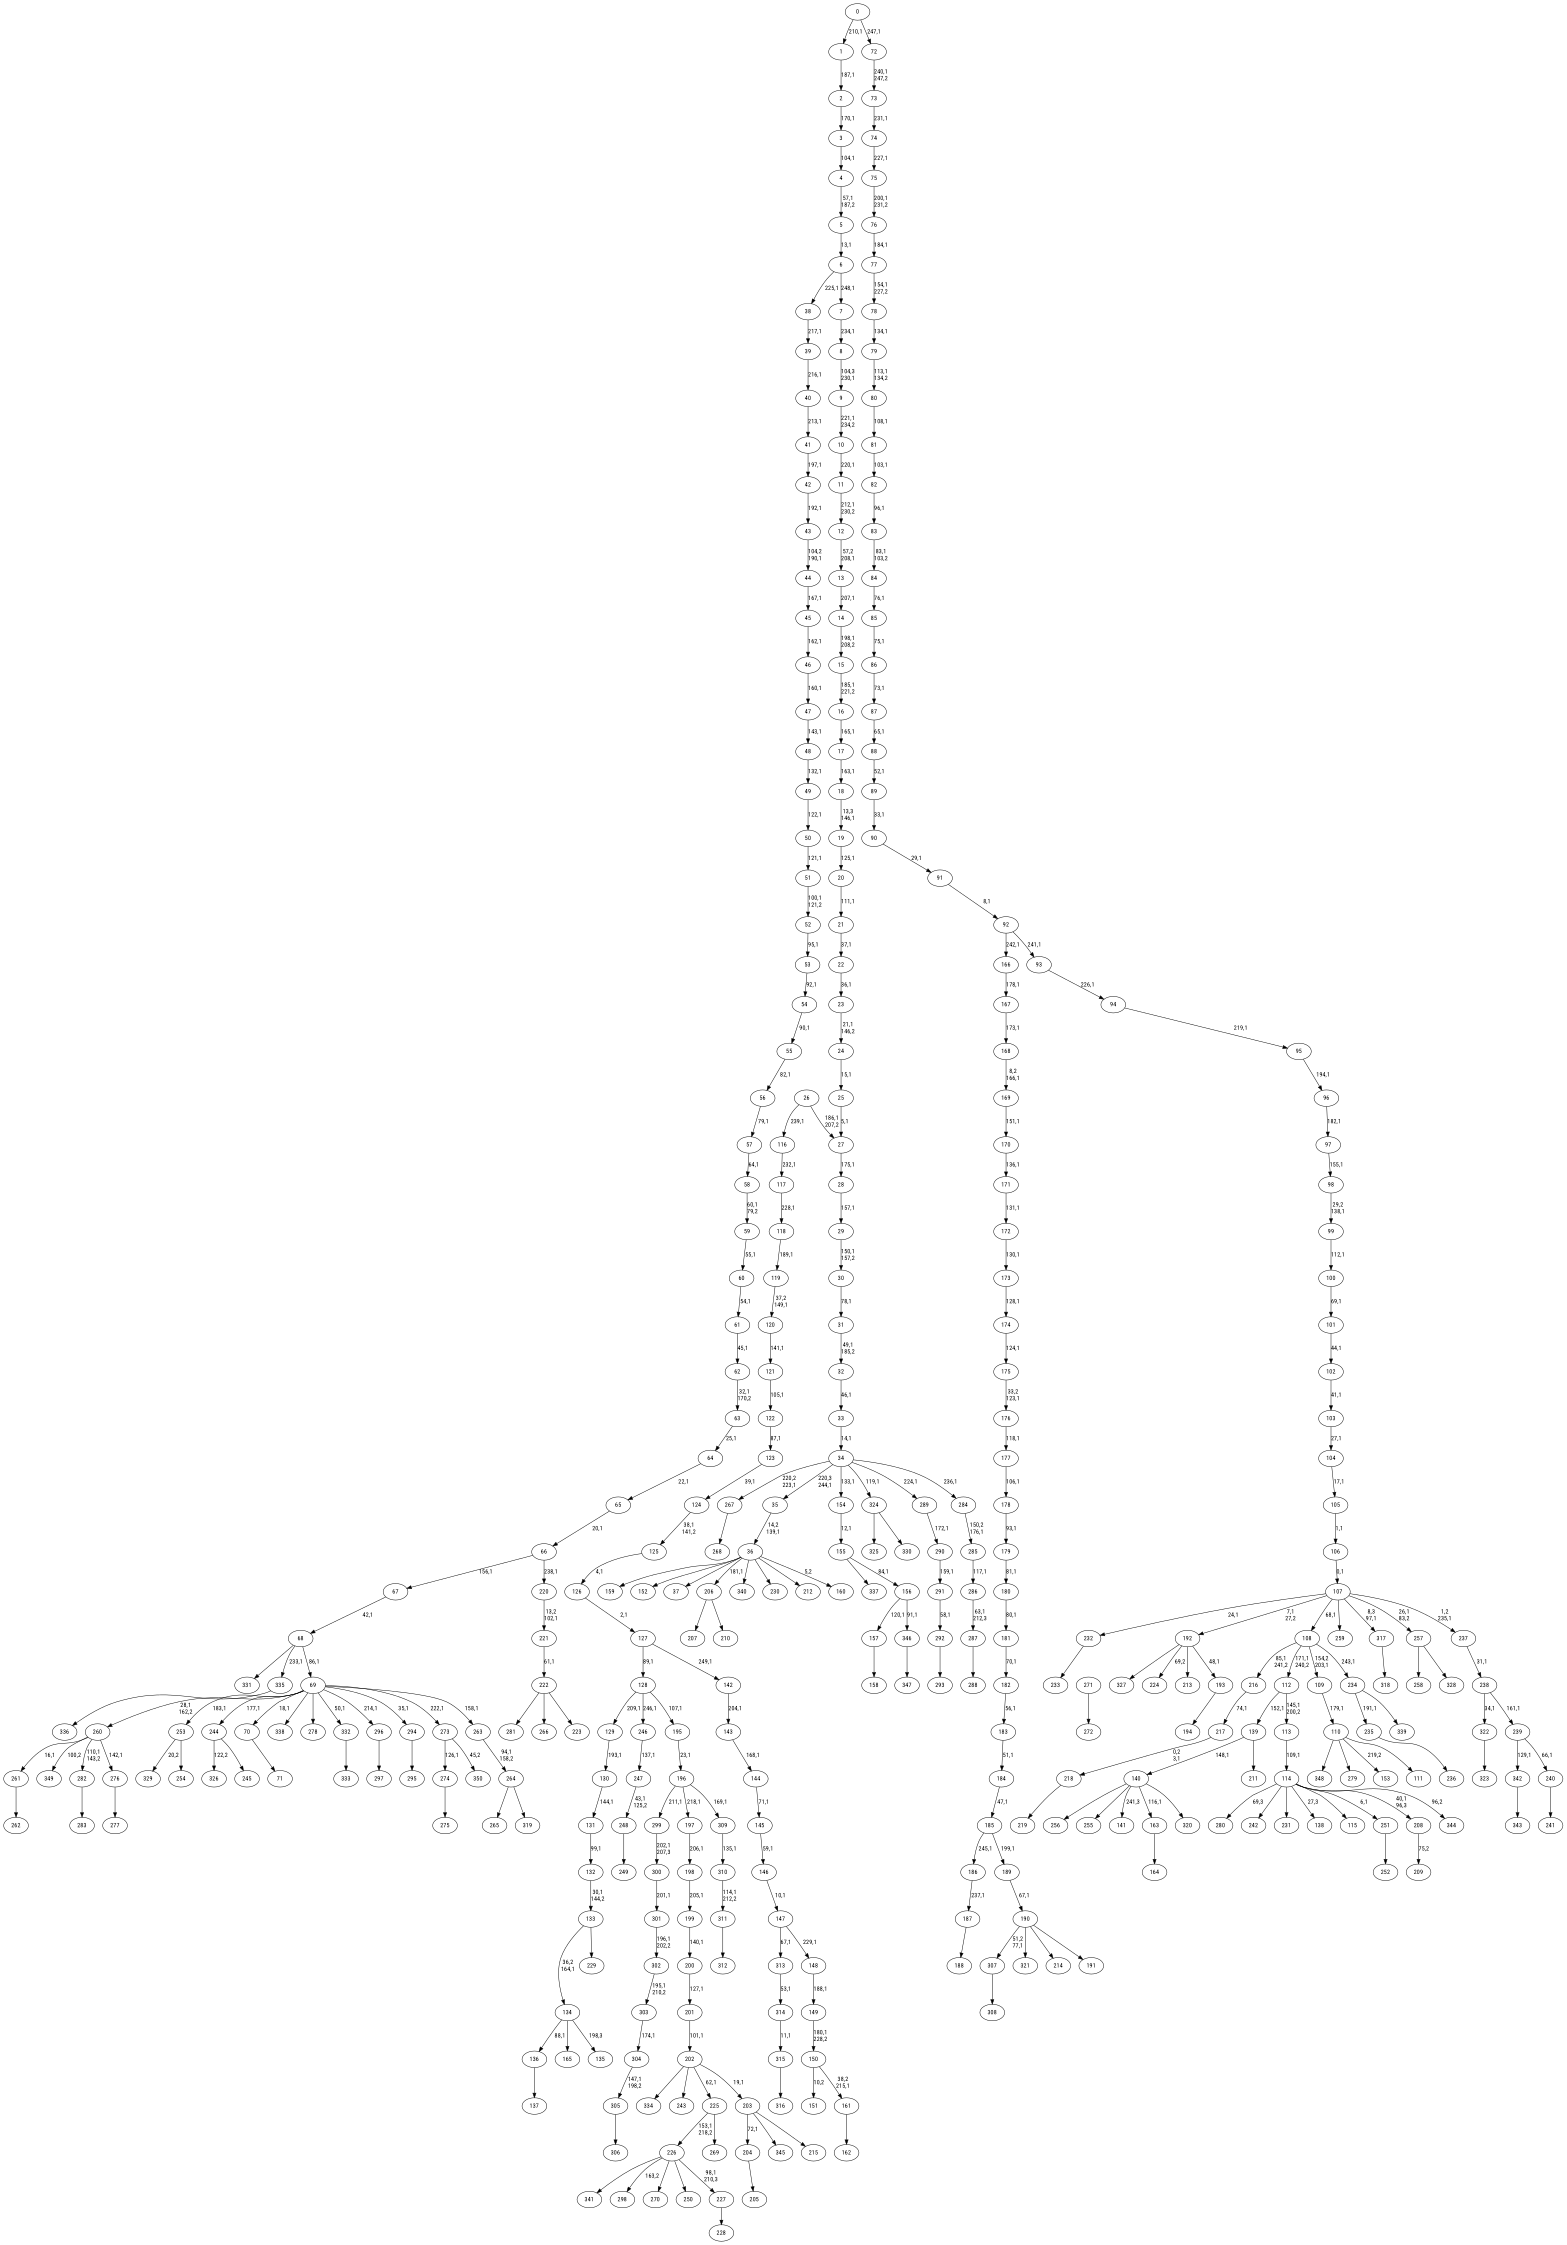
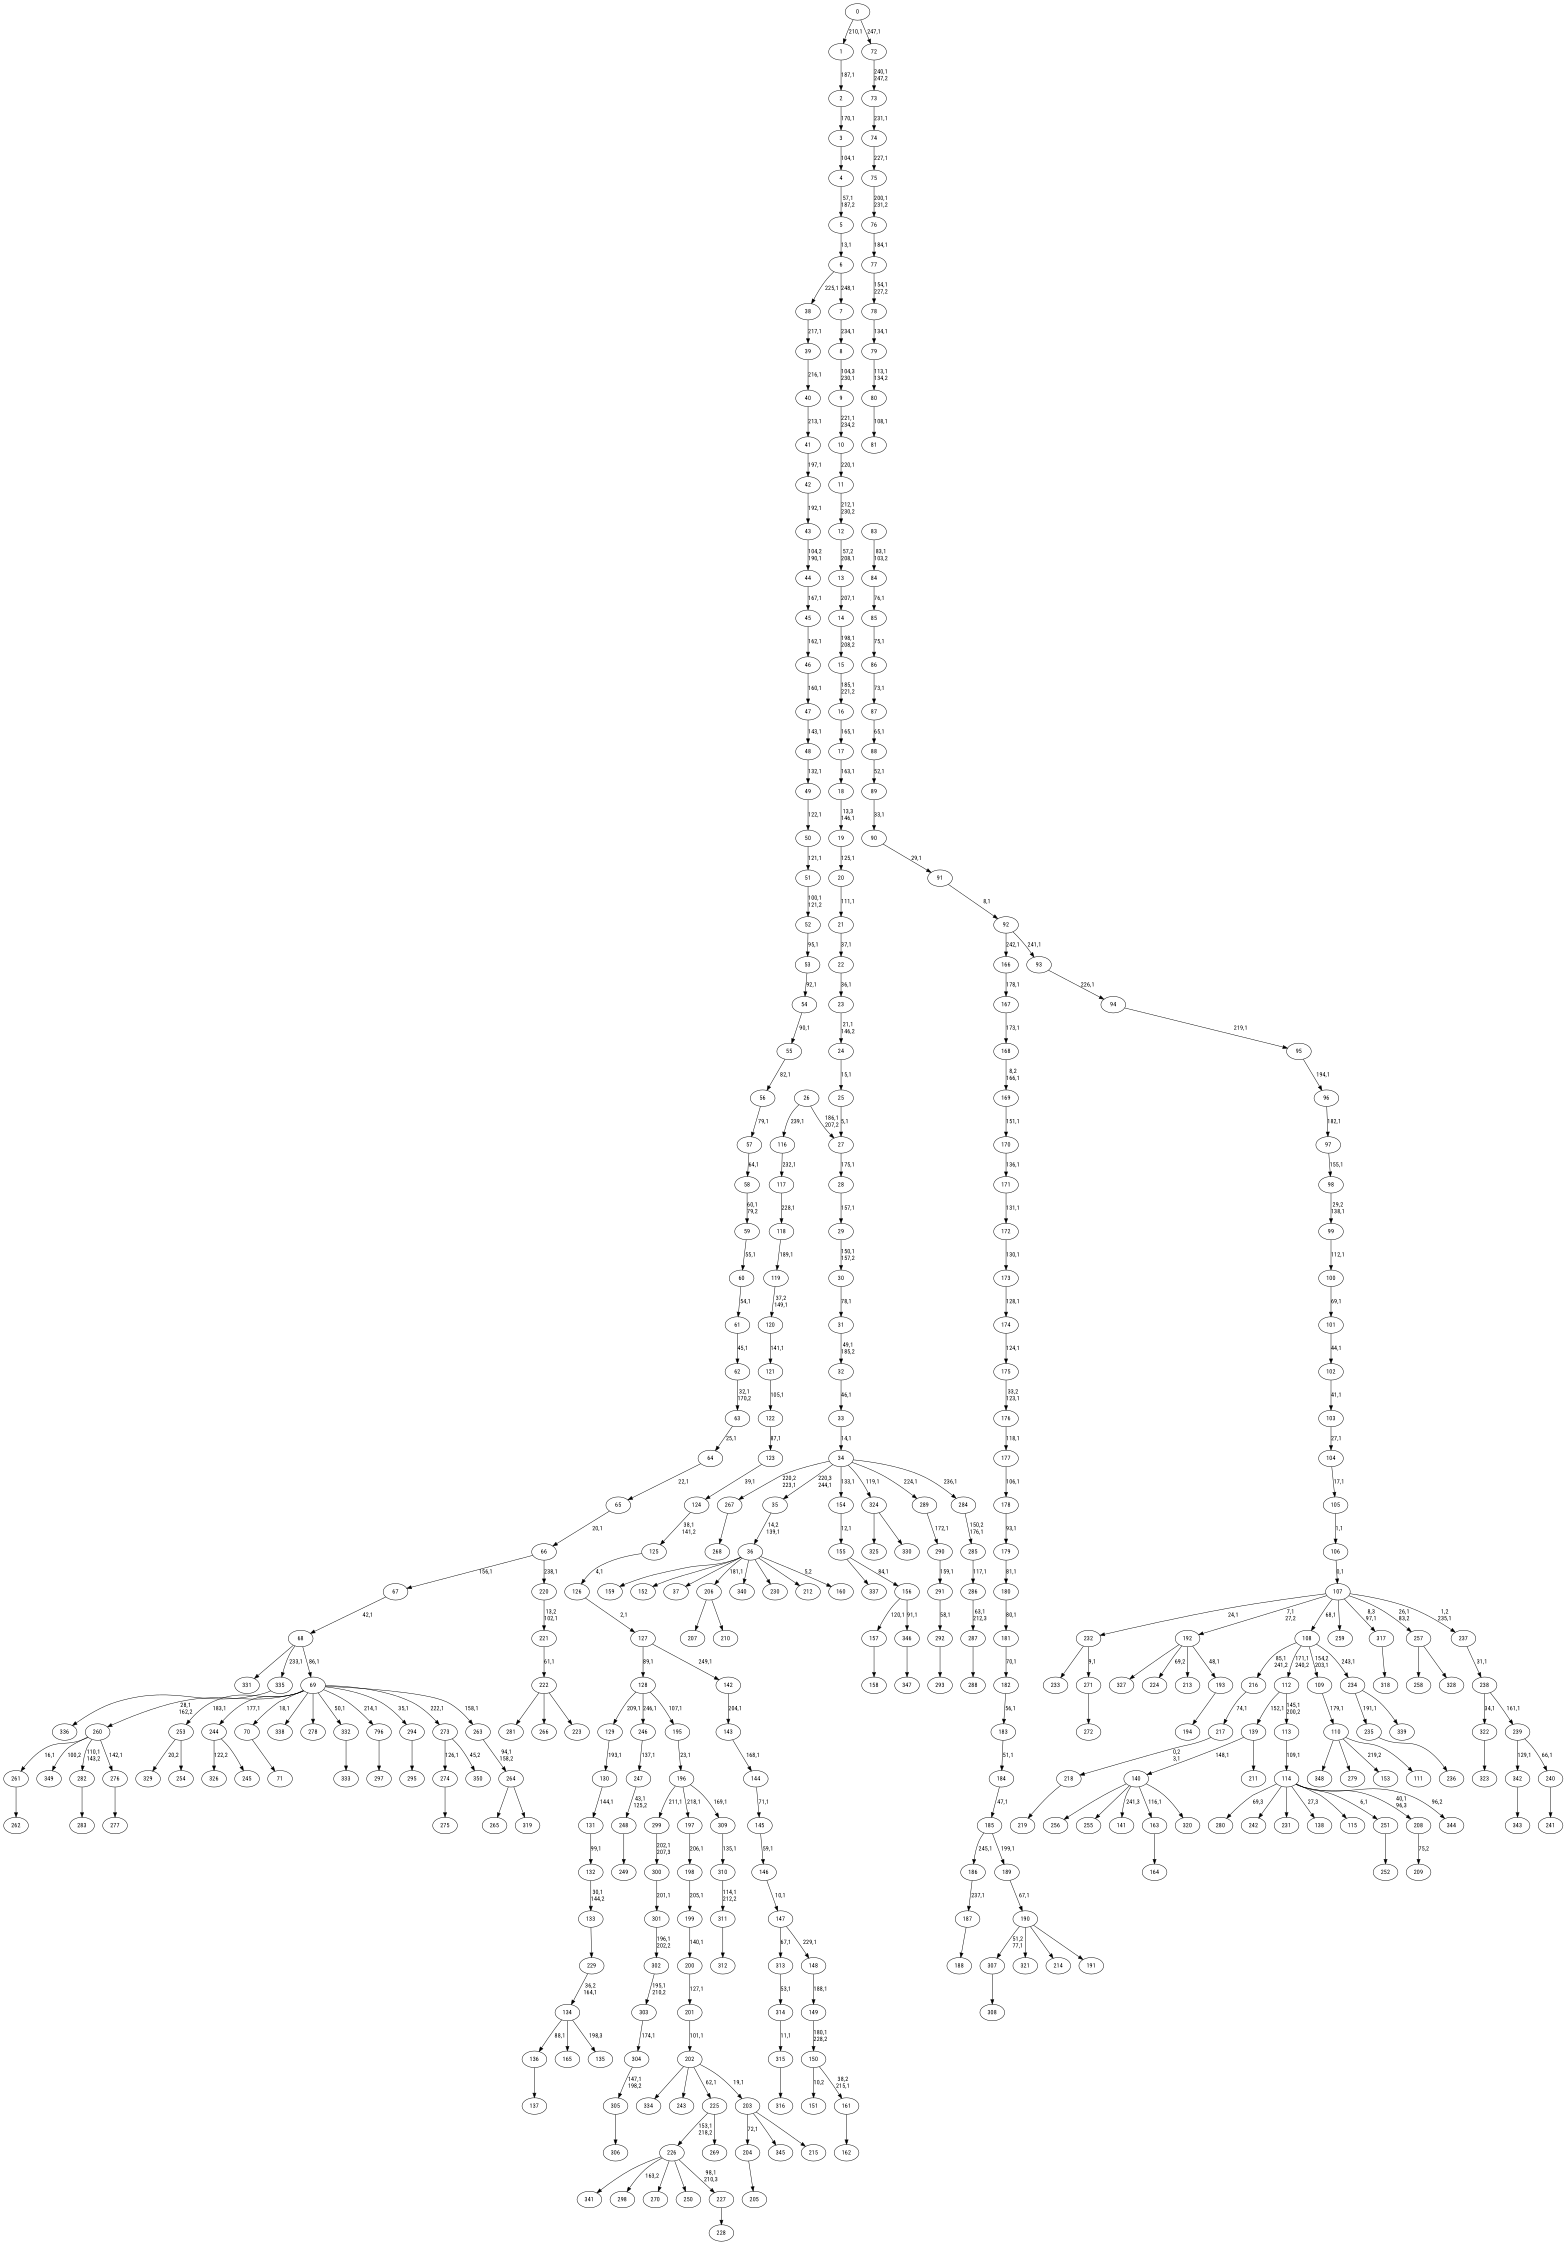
(874, 485) -> none
none -> (1089, 1660)
(379, 1732) -> (379, 1732)
(560, 1959) -> (581, 1987)
